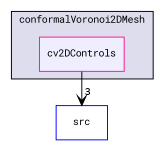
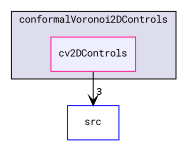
(82, 20) -> (94, 20)
